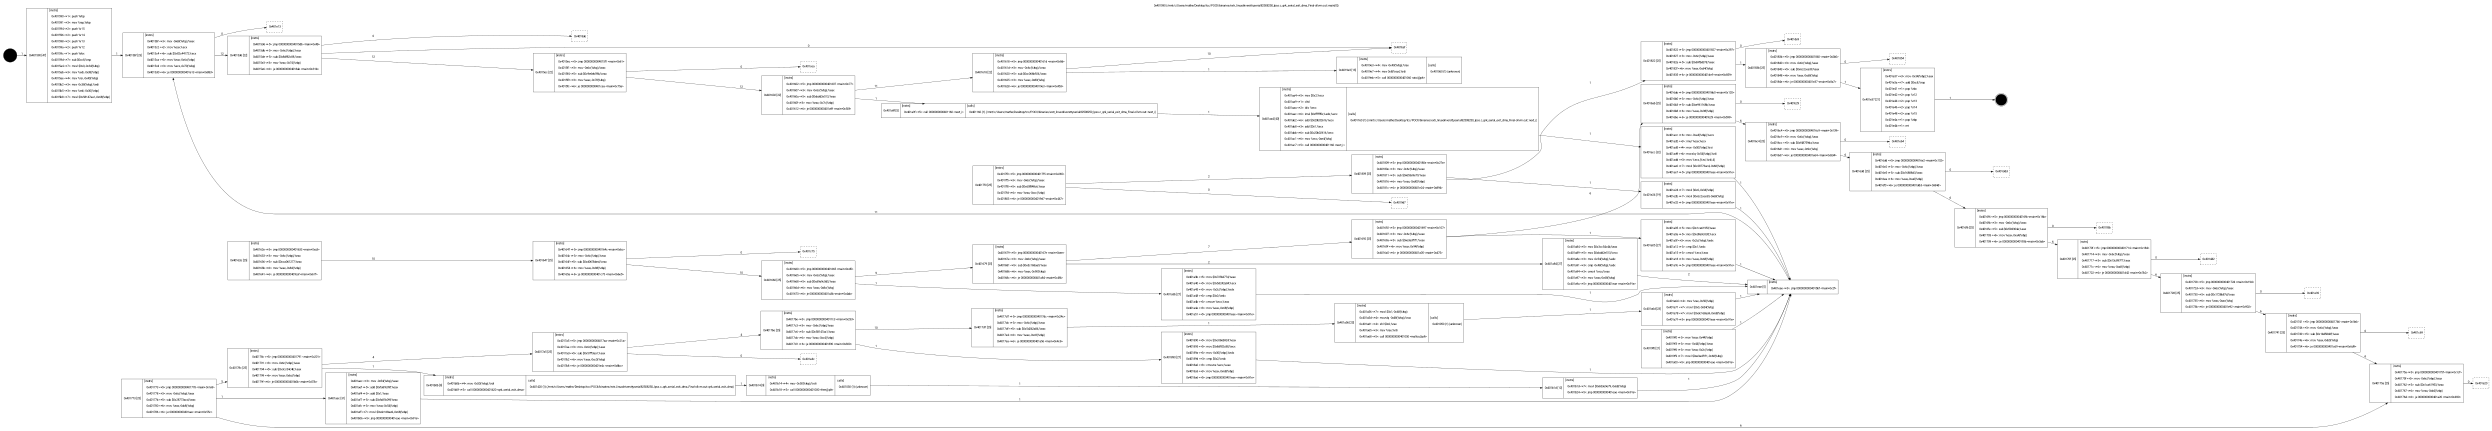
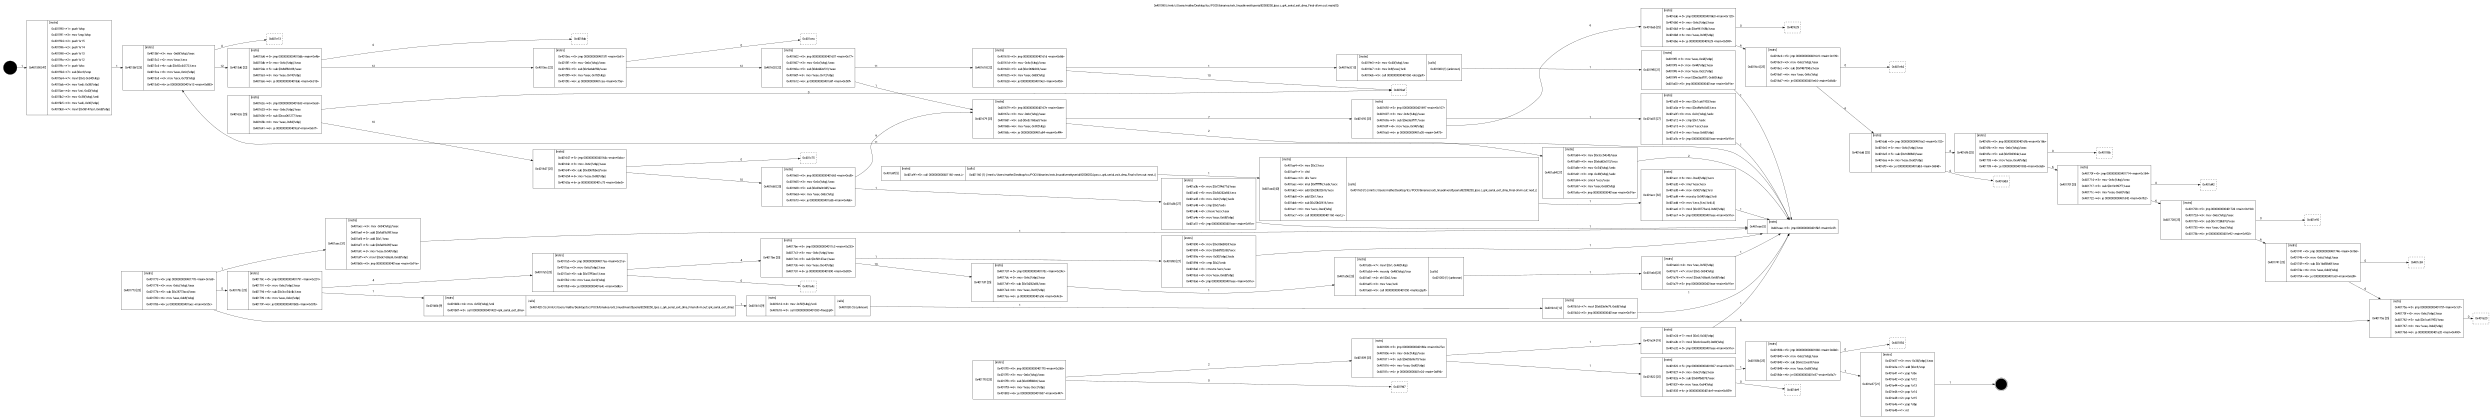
(855, 48) -> (855, 94)
none -> (1551, 69)
(889, 101) -> (913, 97)
